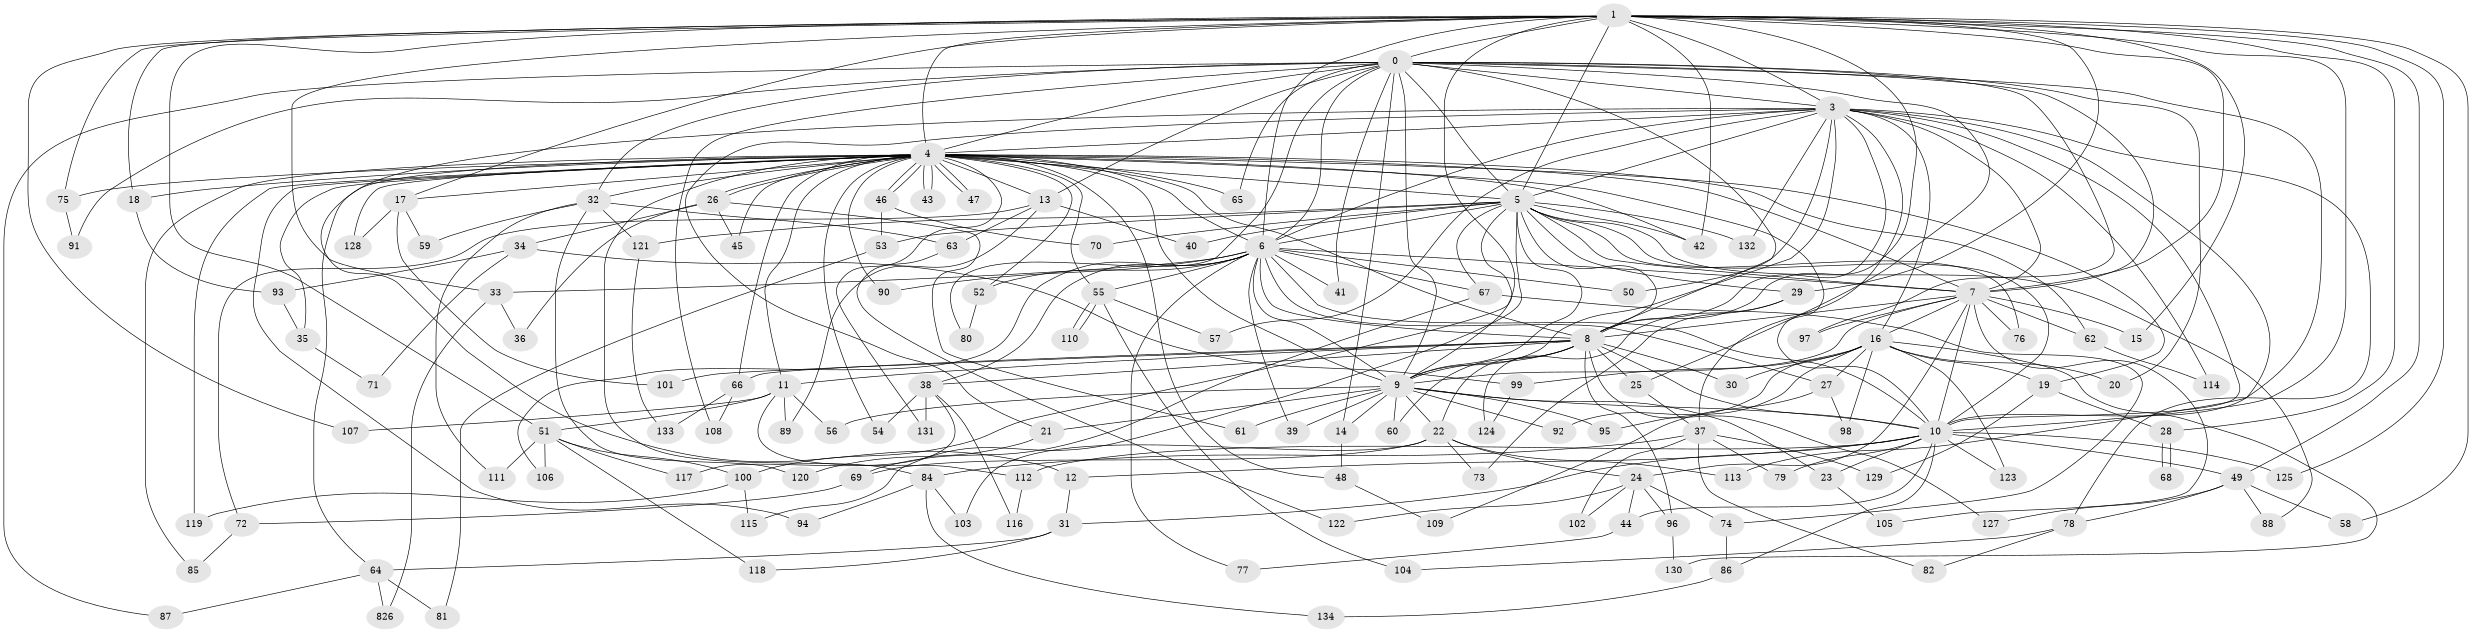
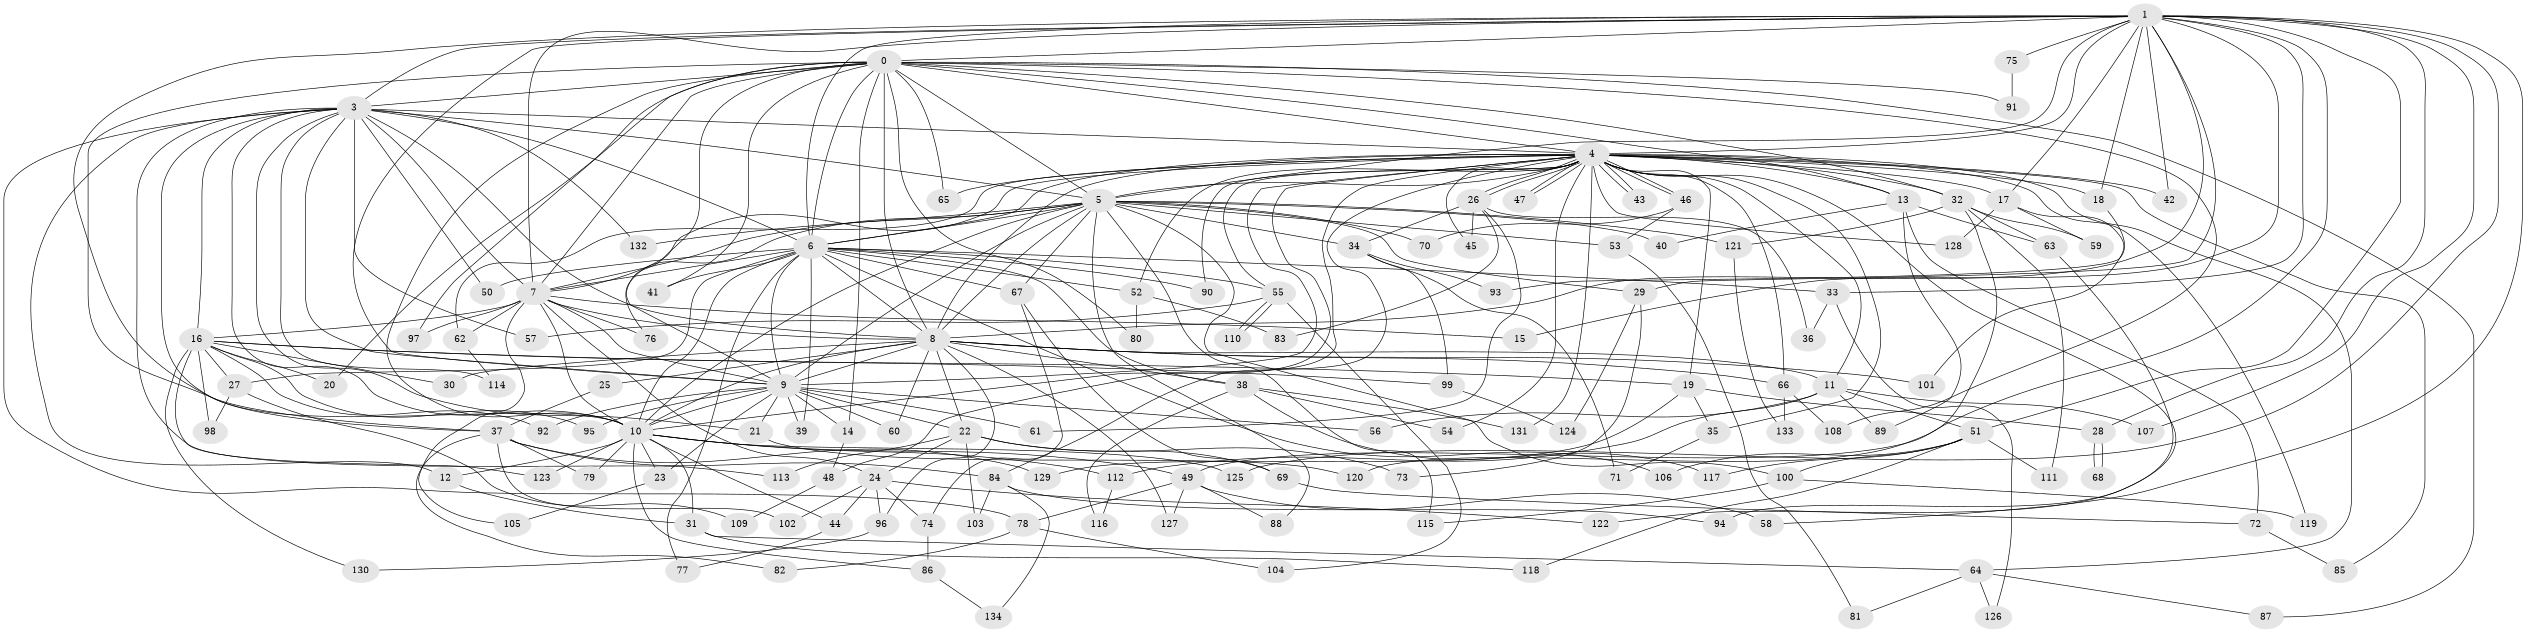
(1919, 105) -> (179, 109)
(494, 166) -> none
(1595, 218) -> (1232, 225)
(291, 316) -> (1701, 409)
none -> (1280, 340)
(385, 617) -> (1993, 617)
